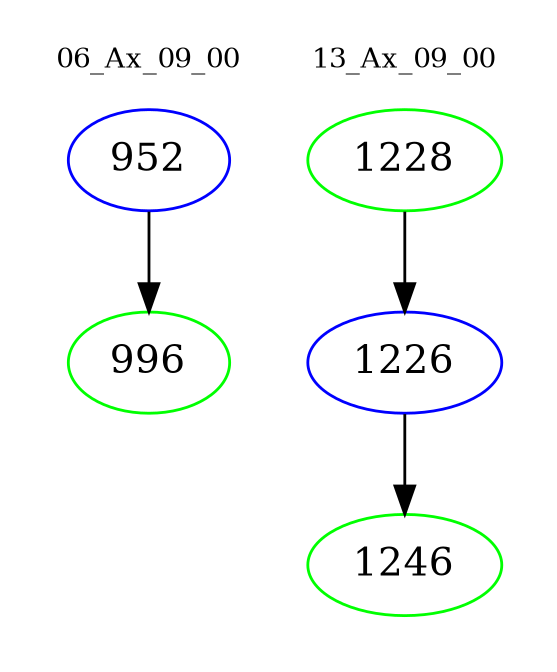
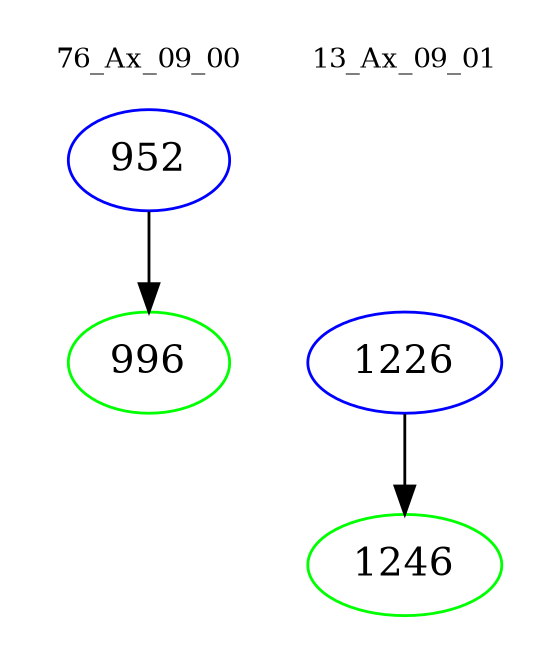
(149, 60) -> (149, 60)
(405, 60) -> (405, 60)
(405, 160) -> none
